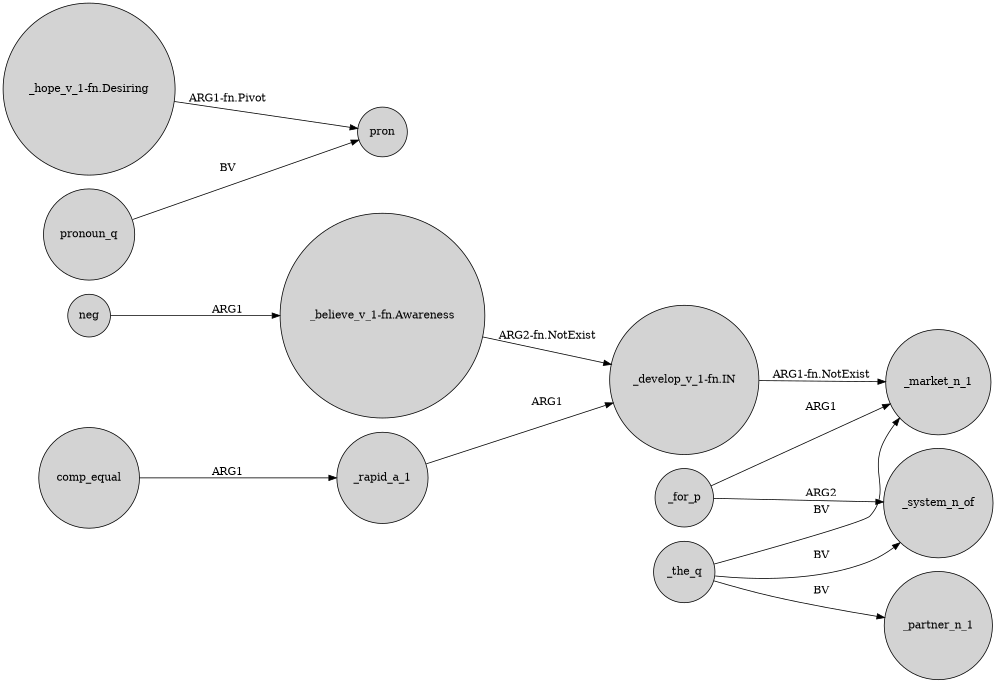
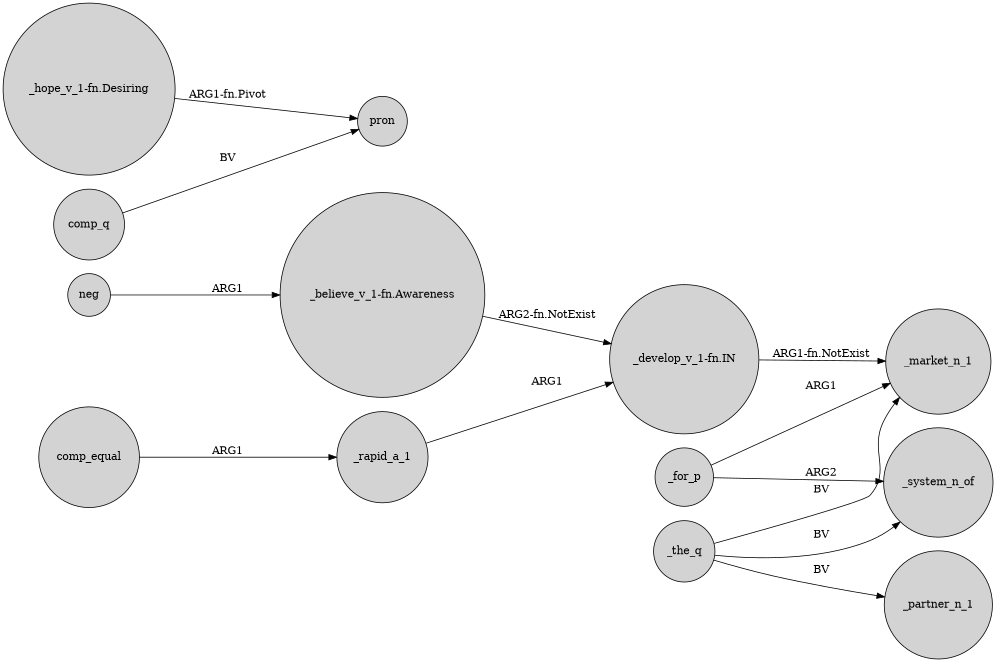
(89, 235) -> (89, 225)
